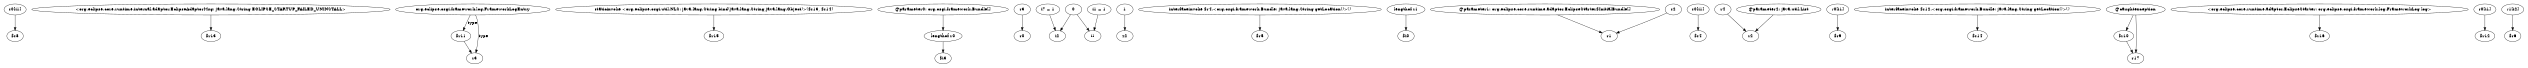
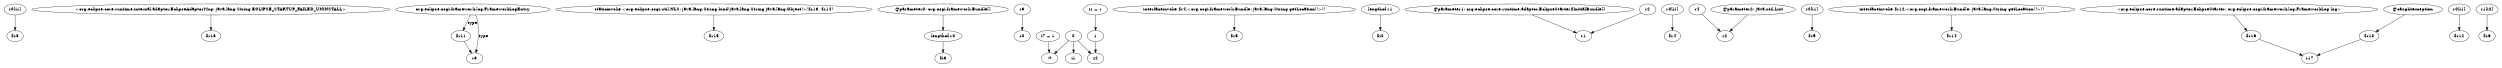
(1096, 21) -> (1096, 21)
(2136, 32) -> (2280, 47)
none -> (1083, 46)
